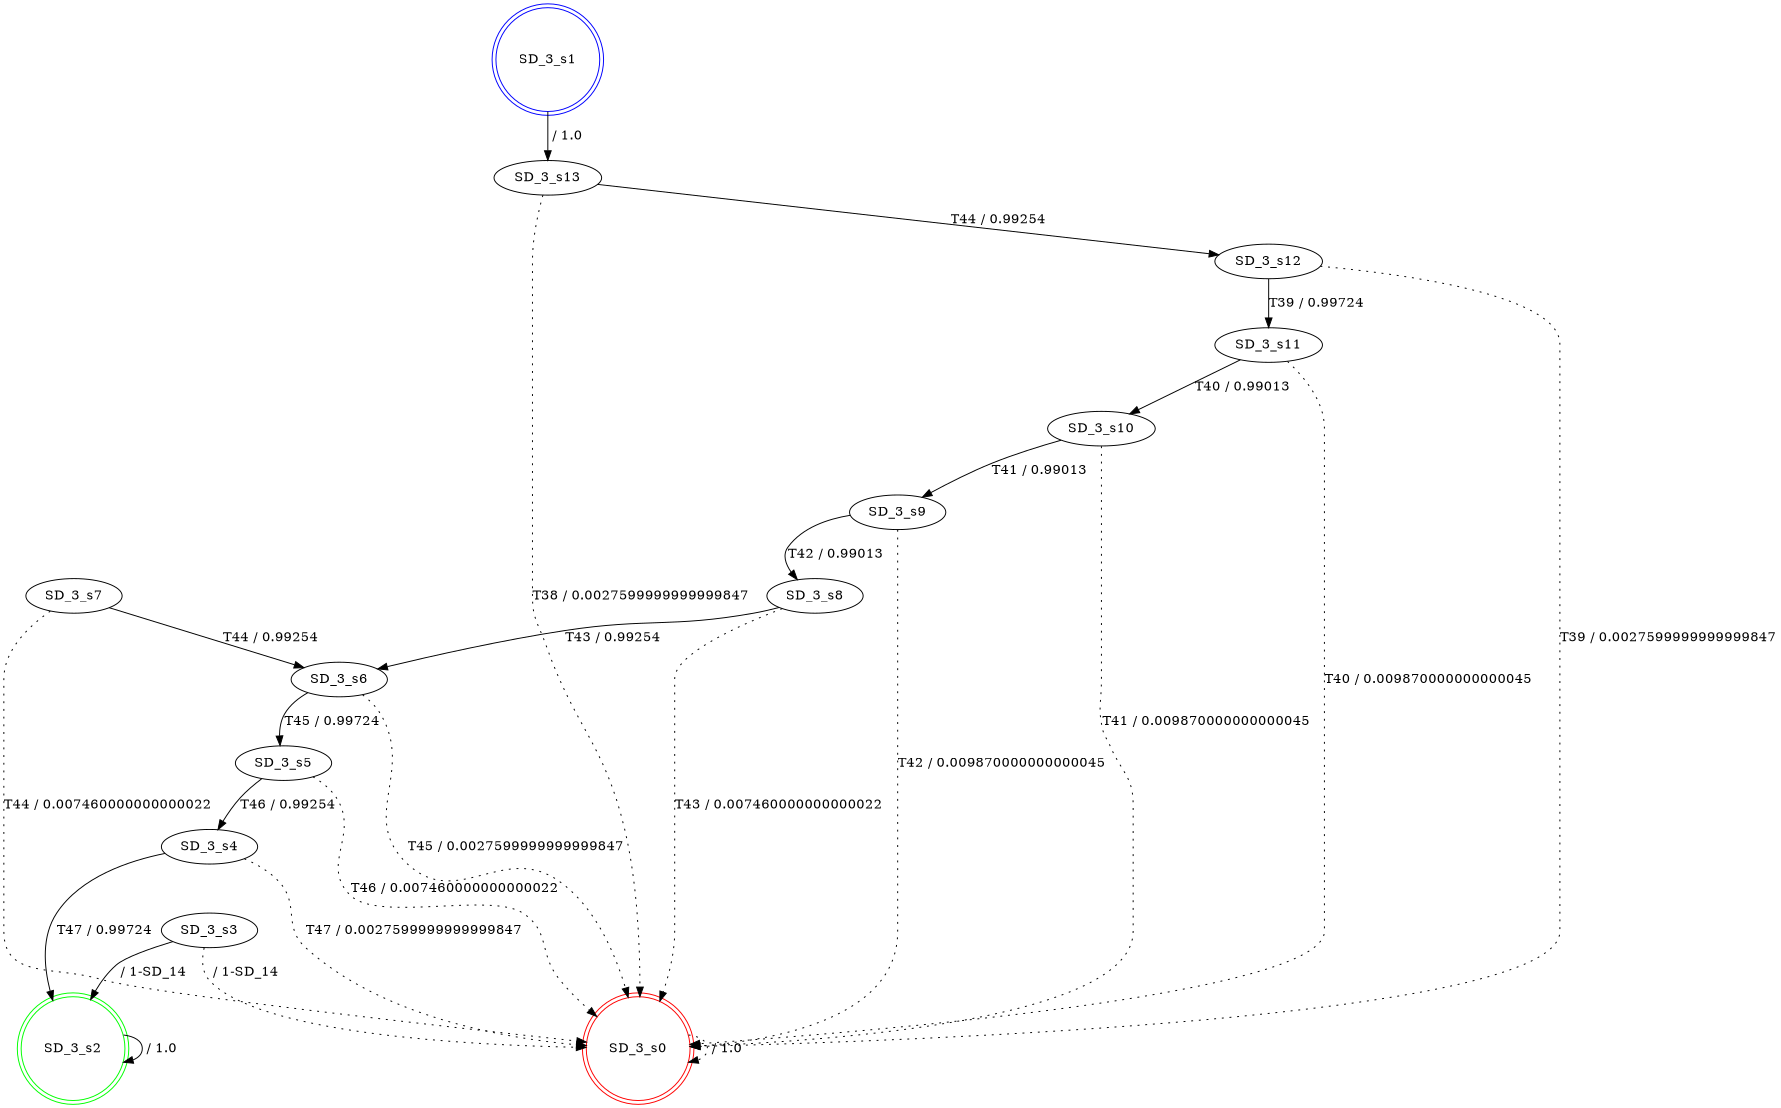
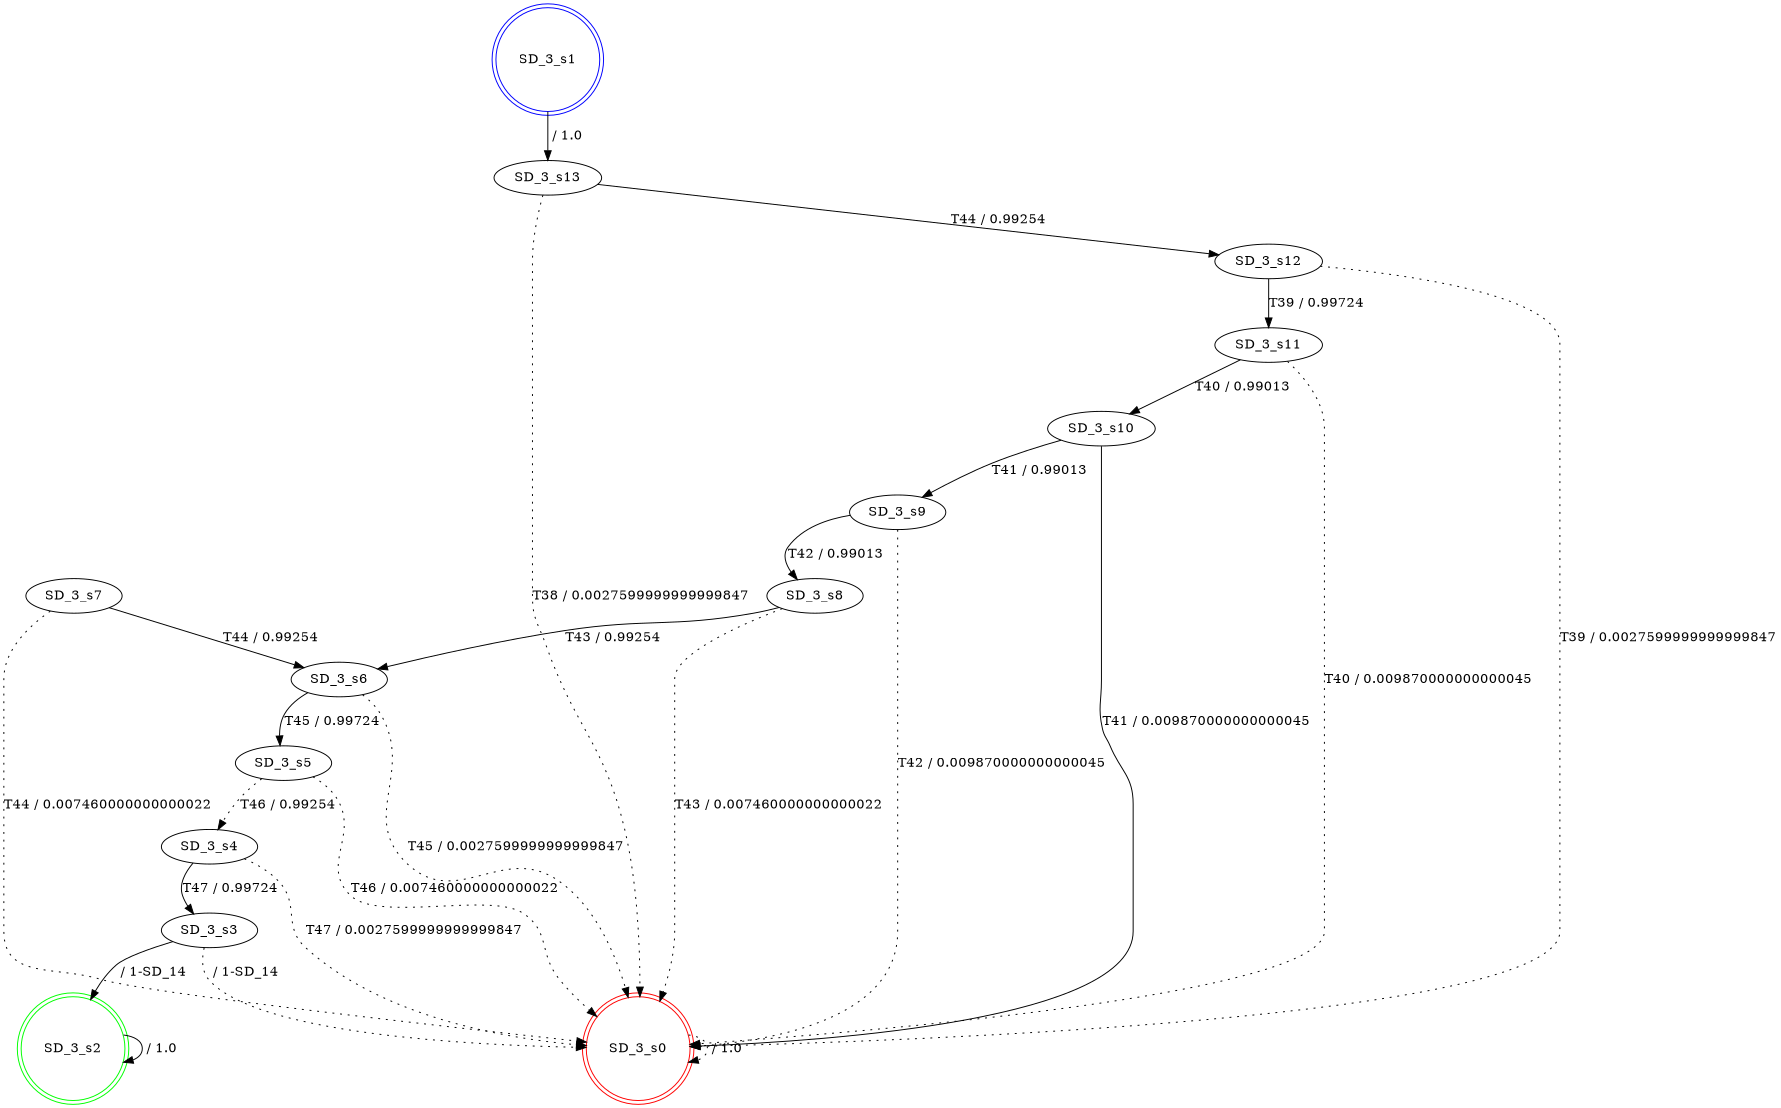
(240, 798) -> (240, 798)
(72, 896) -> (182, 884)
(1133, 919) -> (1133, 919)
